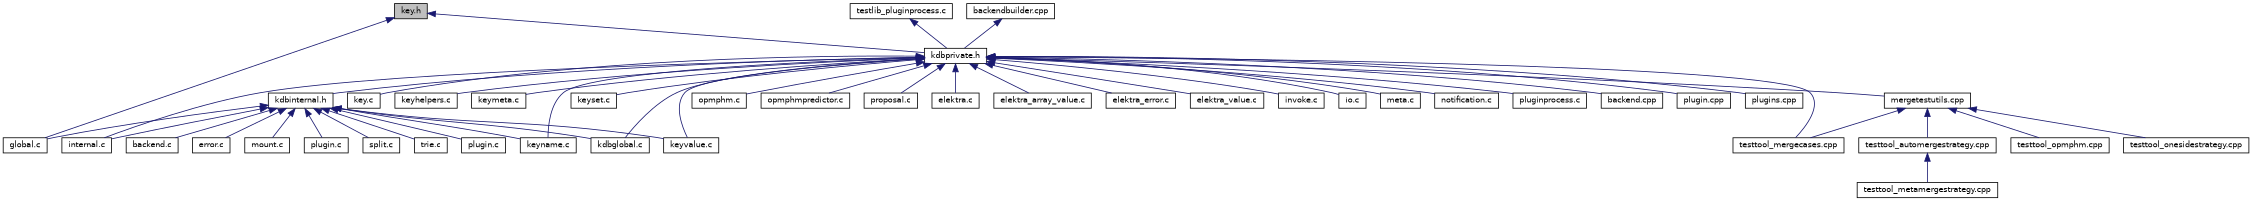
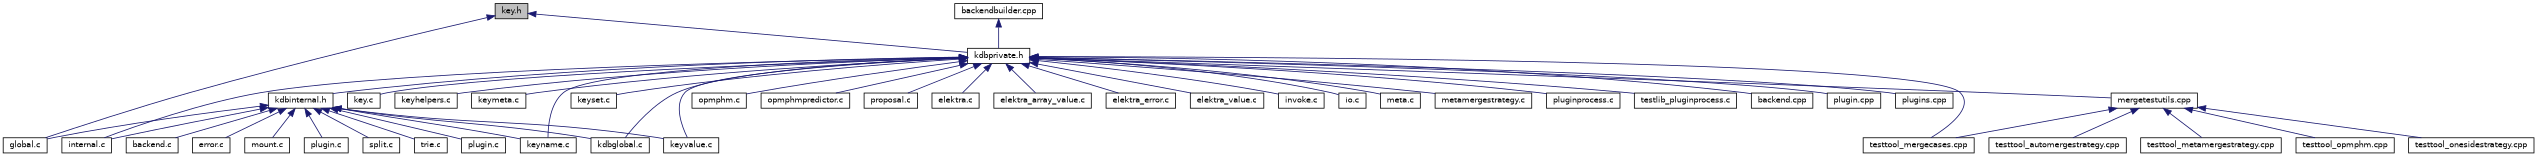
(931, 36) -> (1456, 79)
(1467, 101) -> (1483, 101)
(1927, 172) -> (2186, 125)
